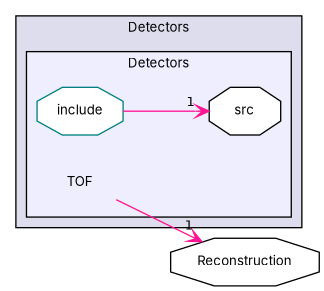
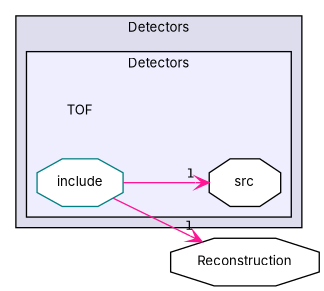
(135, 209) -> (134, 209)
